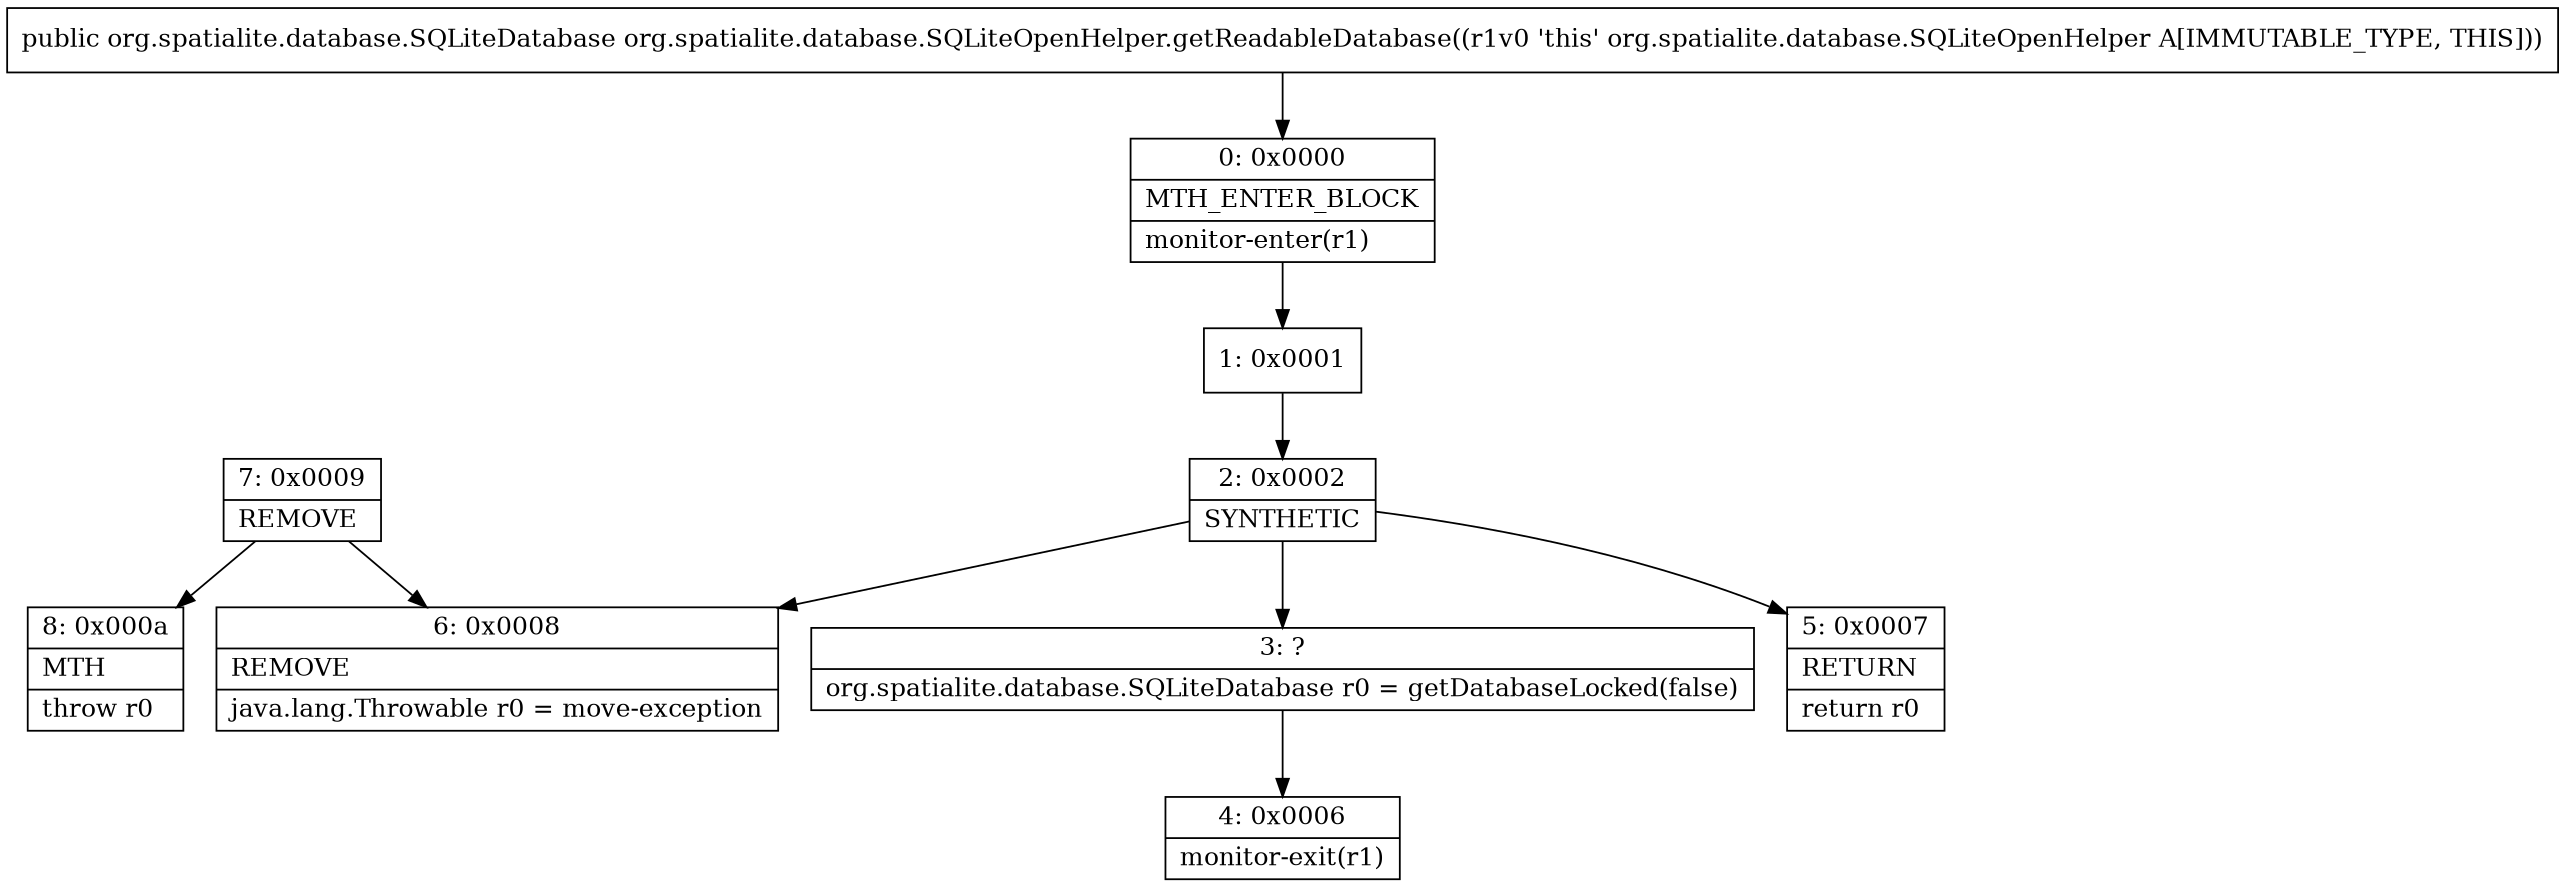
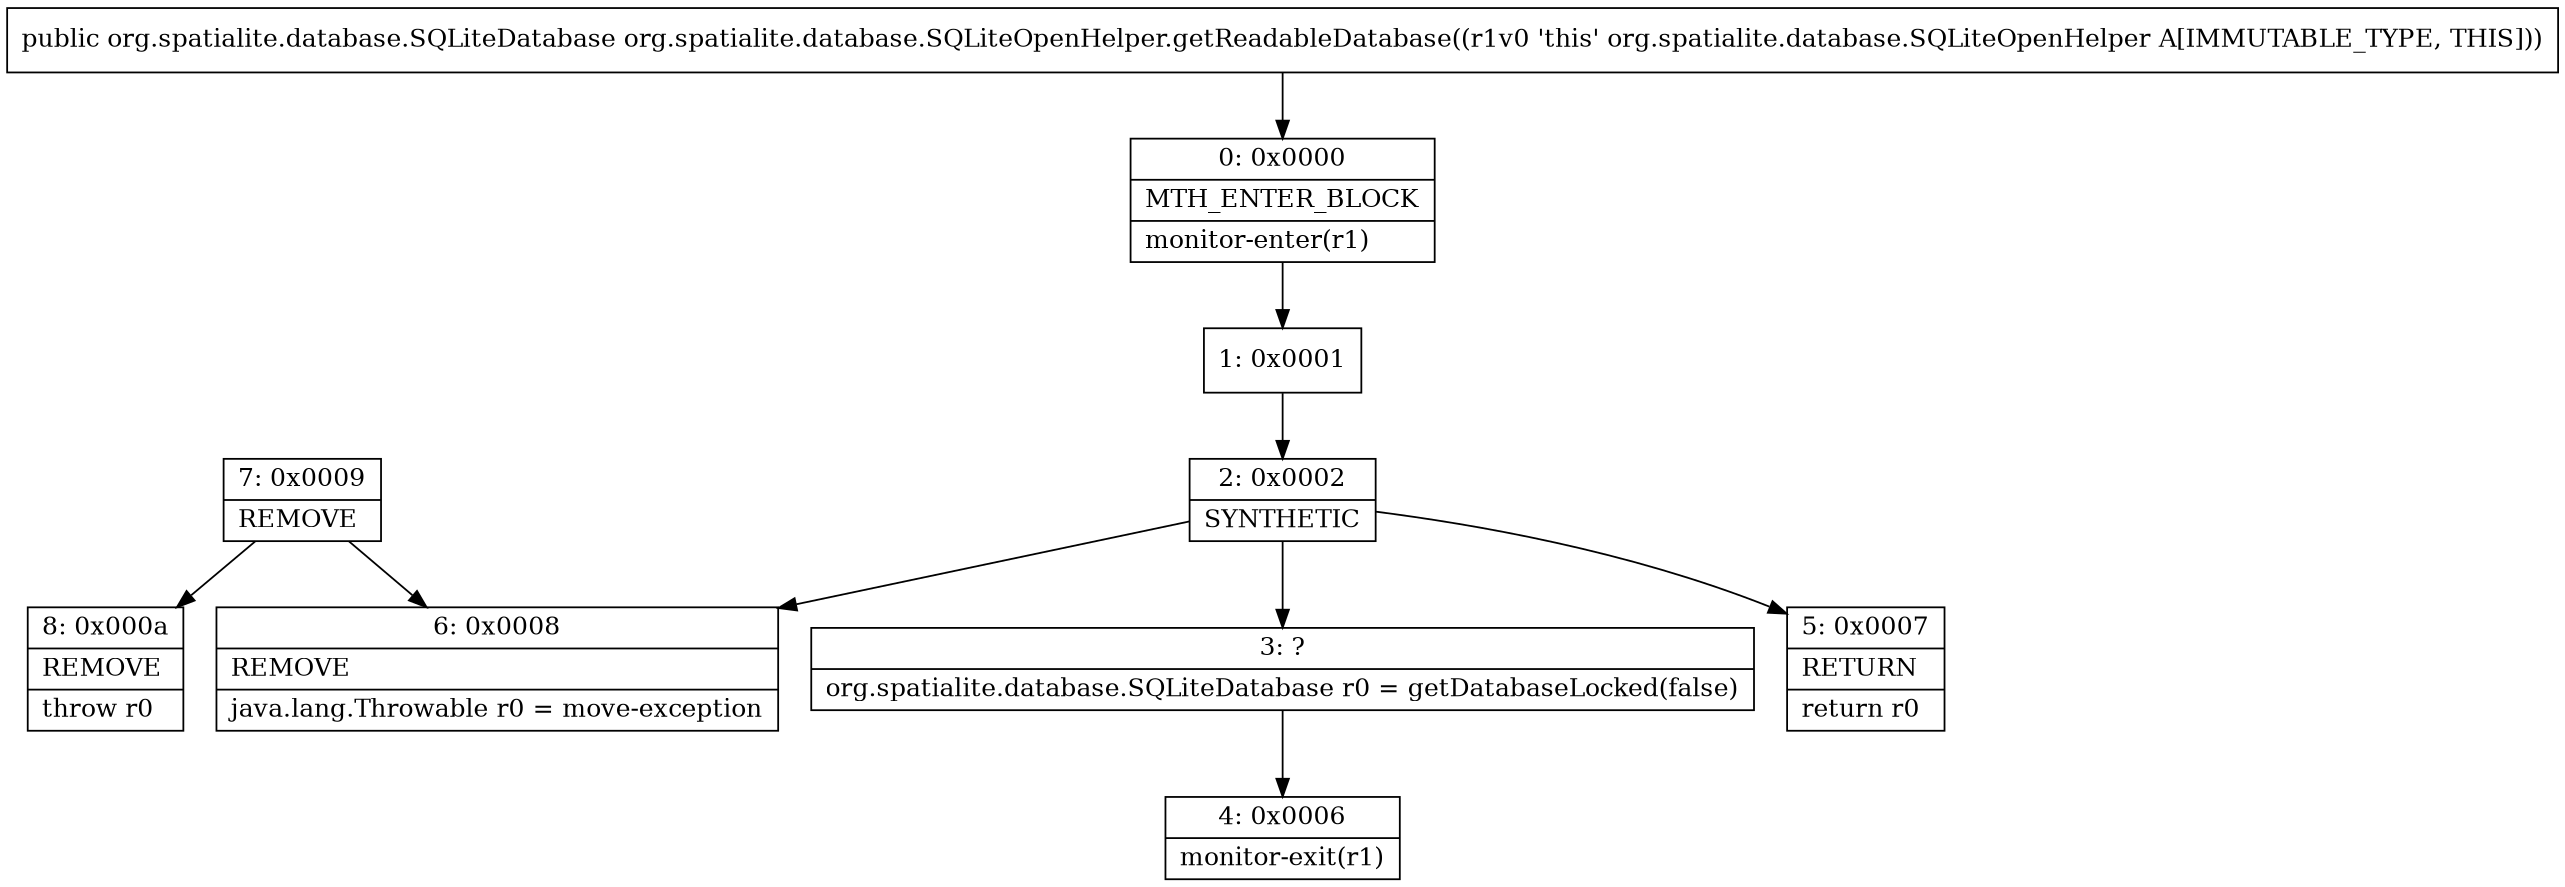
(74, 668) -> (102, 668)
